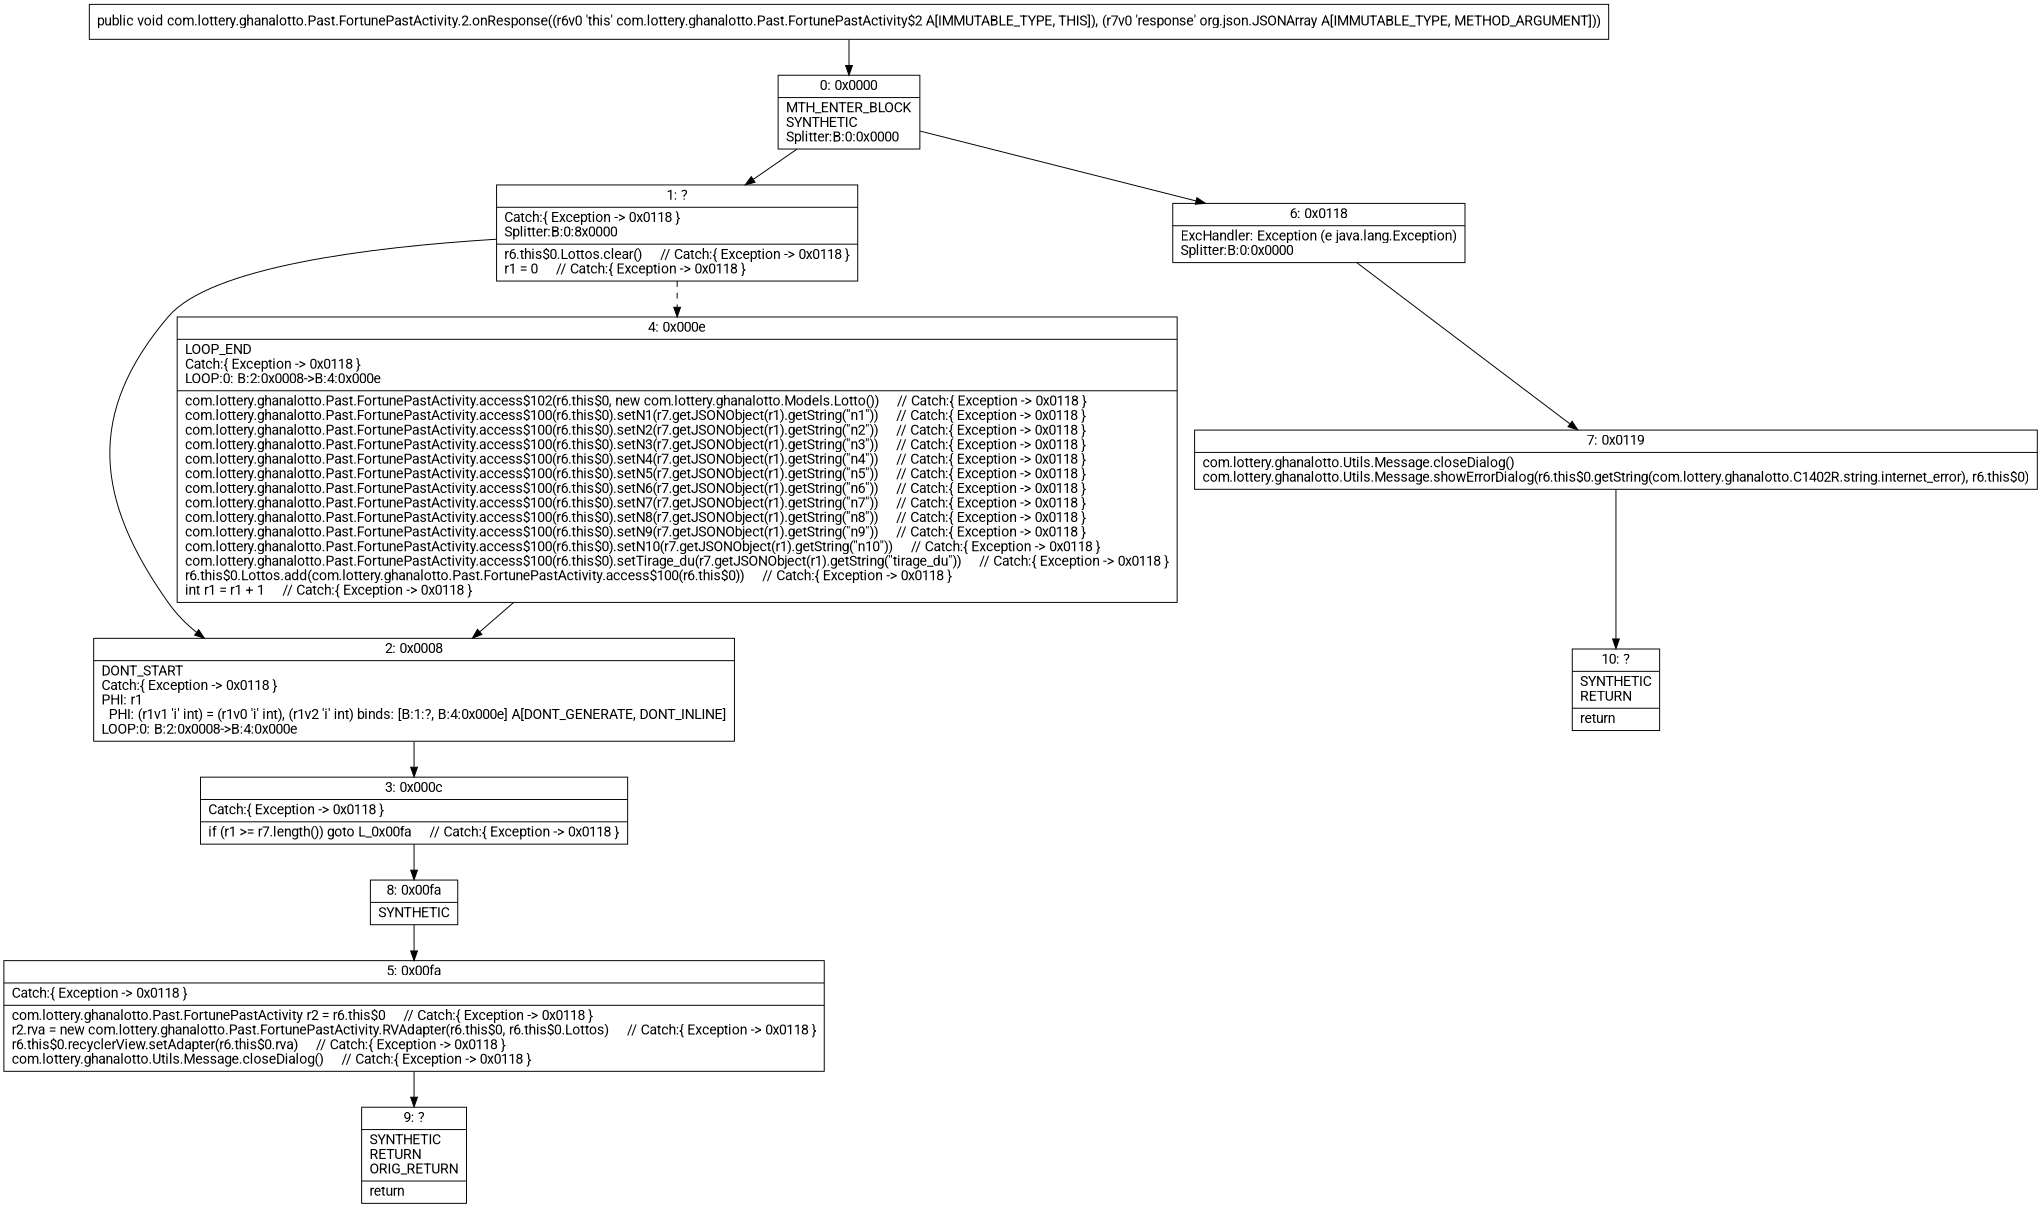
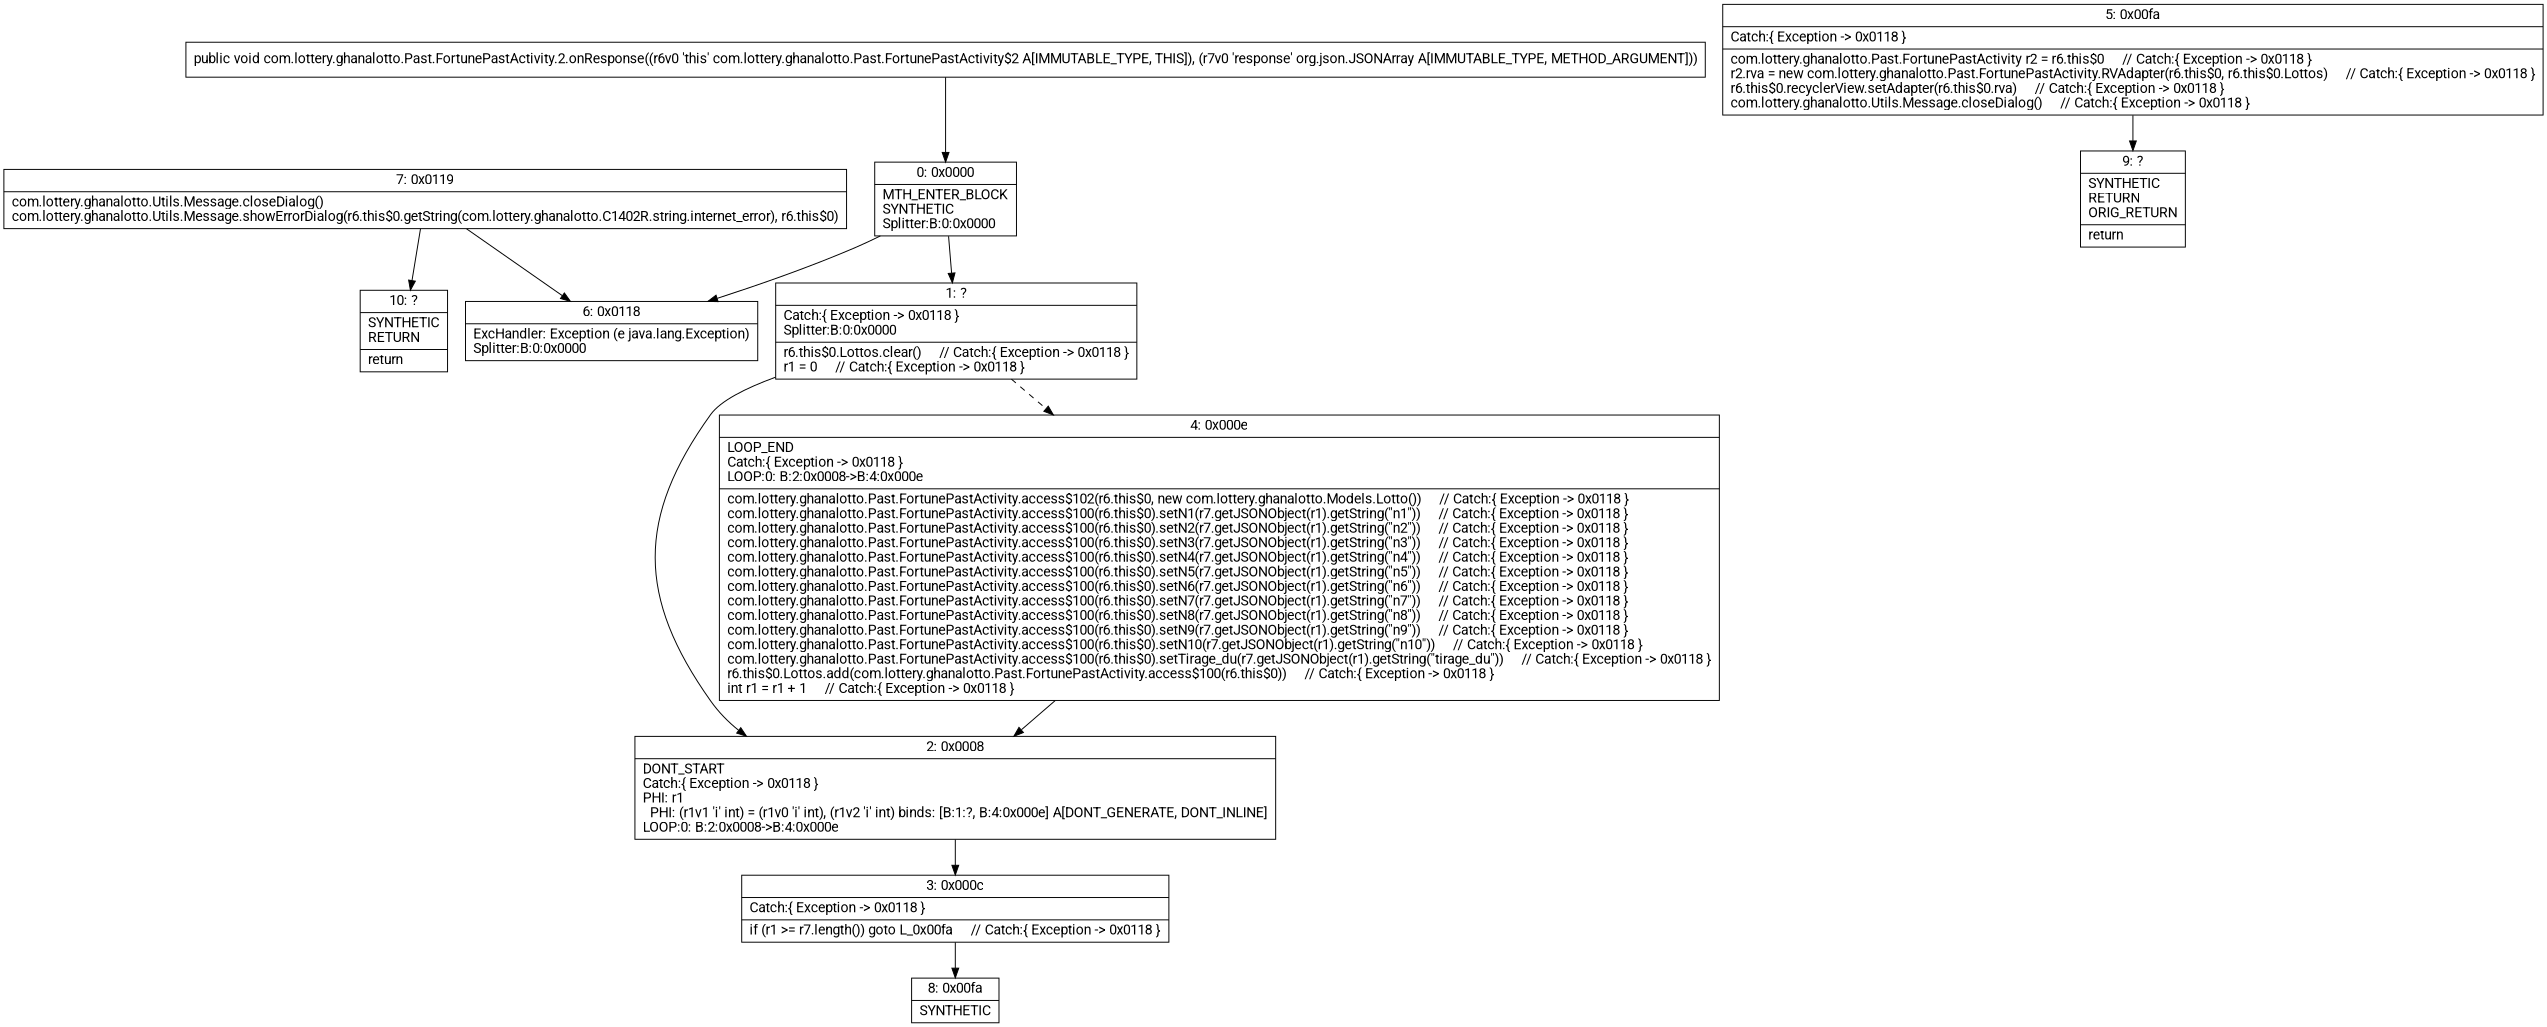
(561, 233) -> (840, 331)
(1463, 343) -> (514, 262)
(414, 938) -> none
